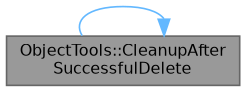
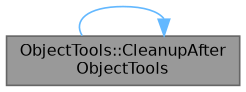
(123, 61) -> (123, 61)
